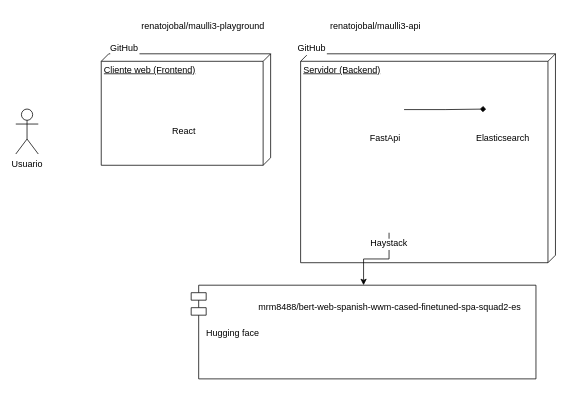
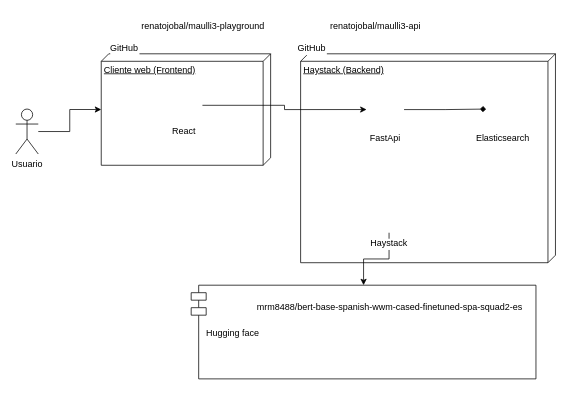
(346, 70) -> (348, 70)
none -> (283, 105)
none -> (69, 124)
(390, 308) -> (390, 308)
